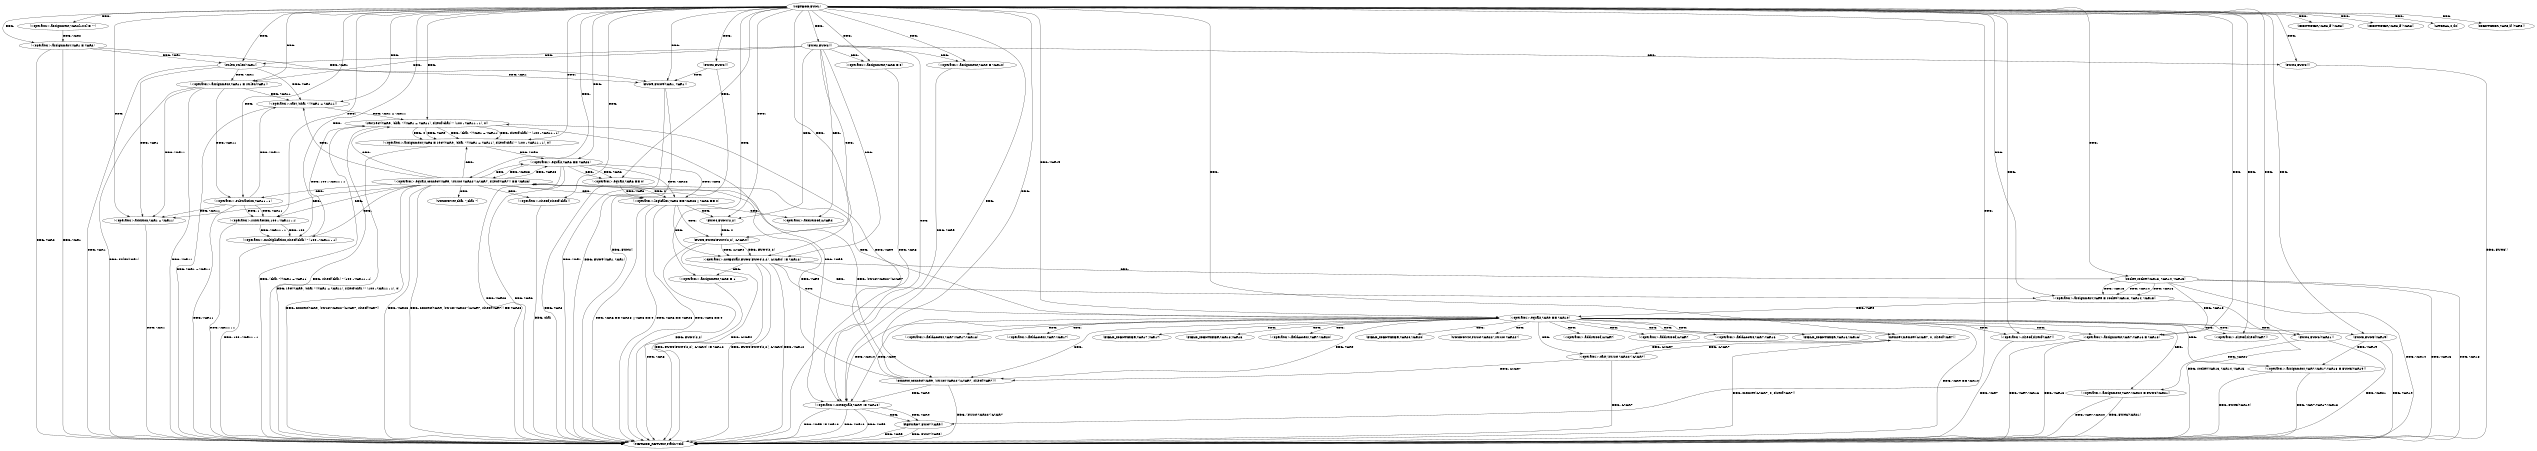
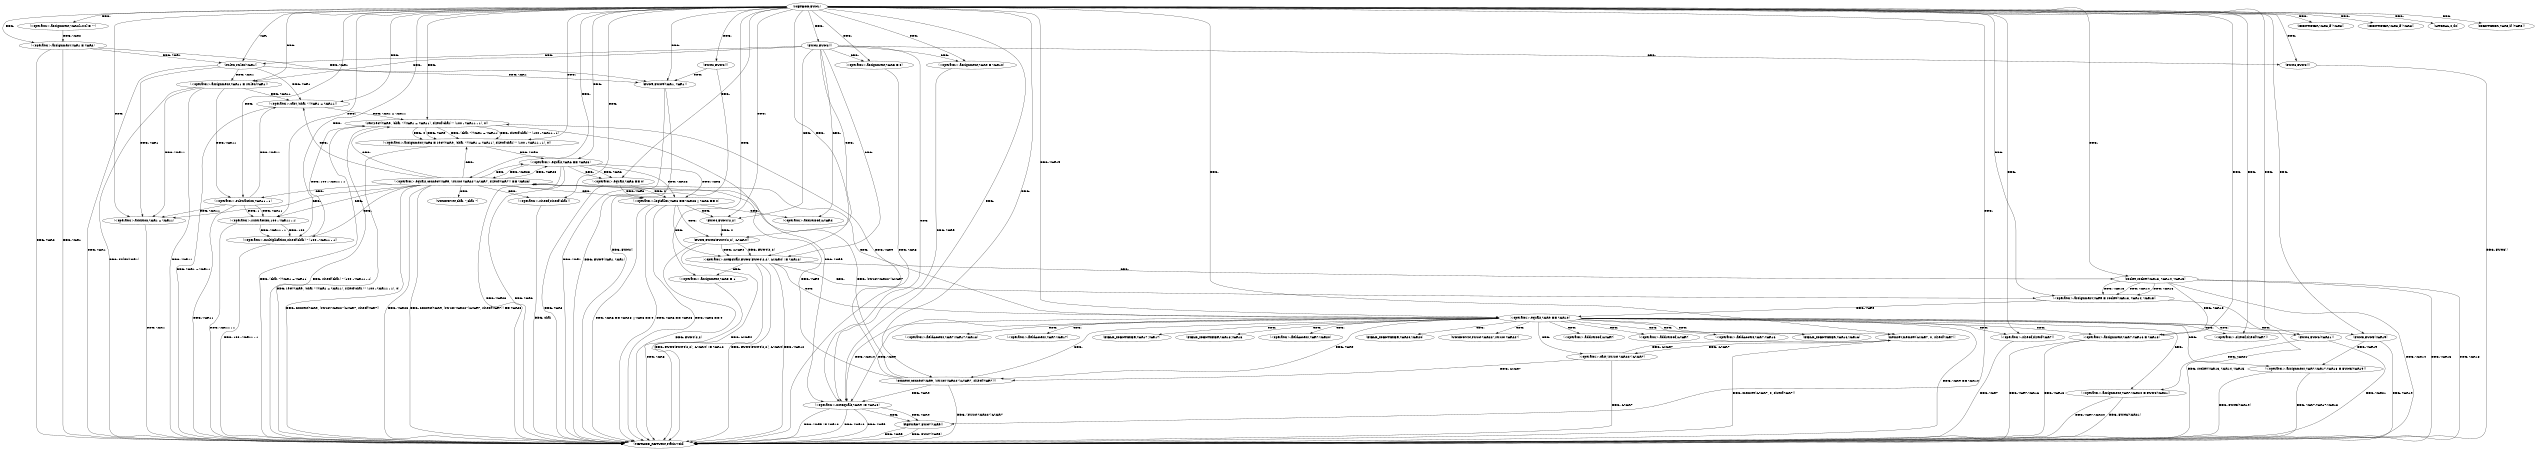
(265, 36) -> (264, 36)
